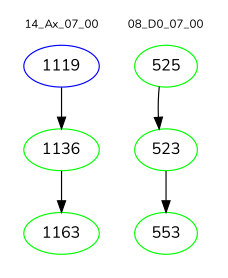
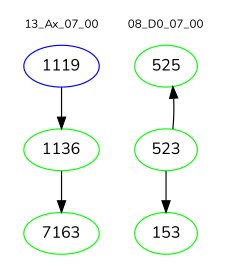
(62, 25) -> (62, 25)
(158, 102) -> (174, 114)
(62, 233) -> (62, 233)
(166, 233) -> (166, 233)
